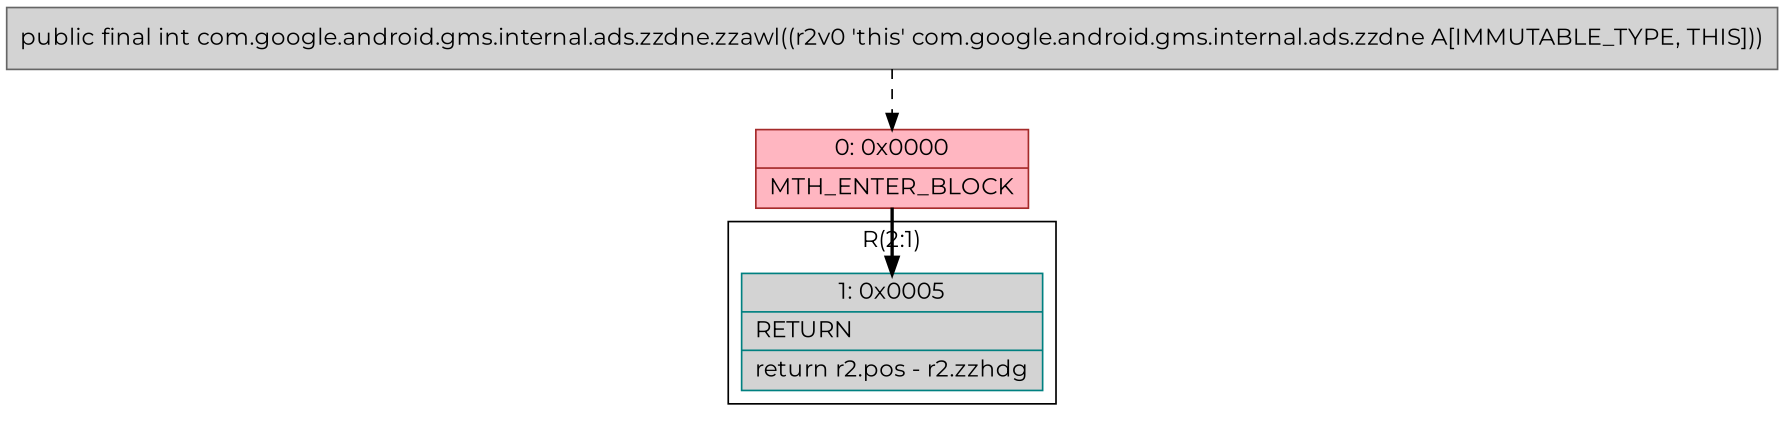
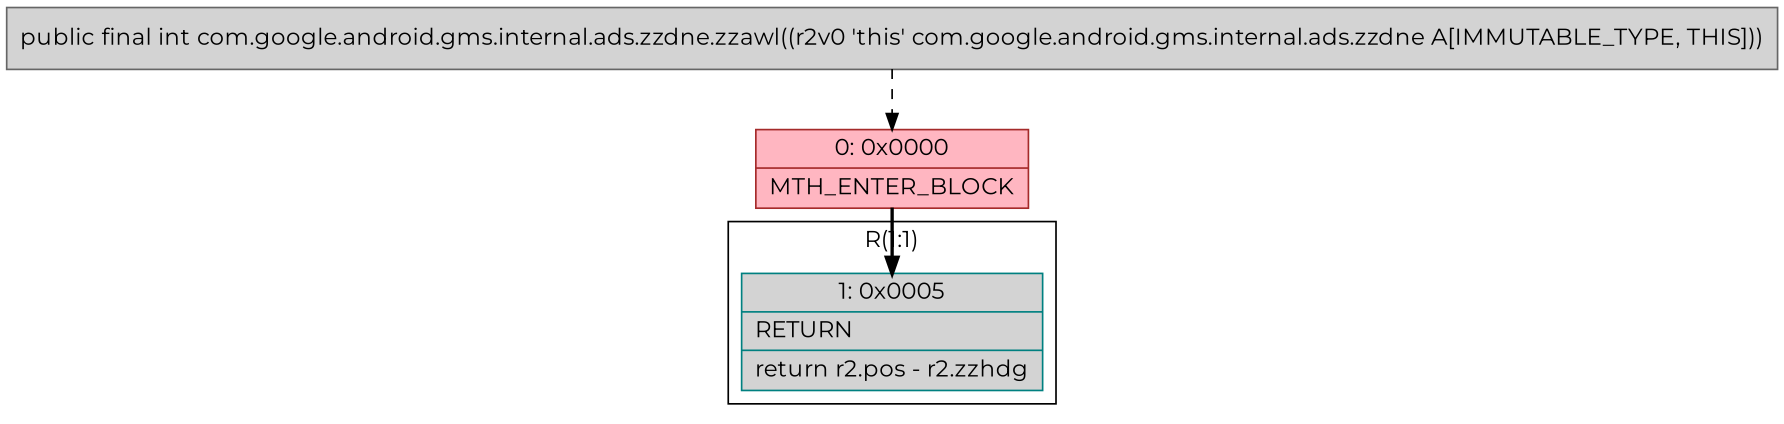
(892, 241) -> (892, 241)
